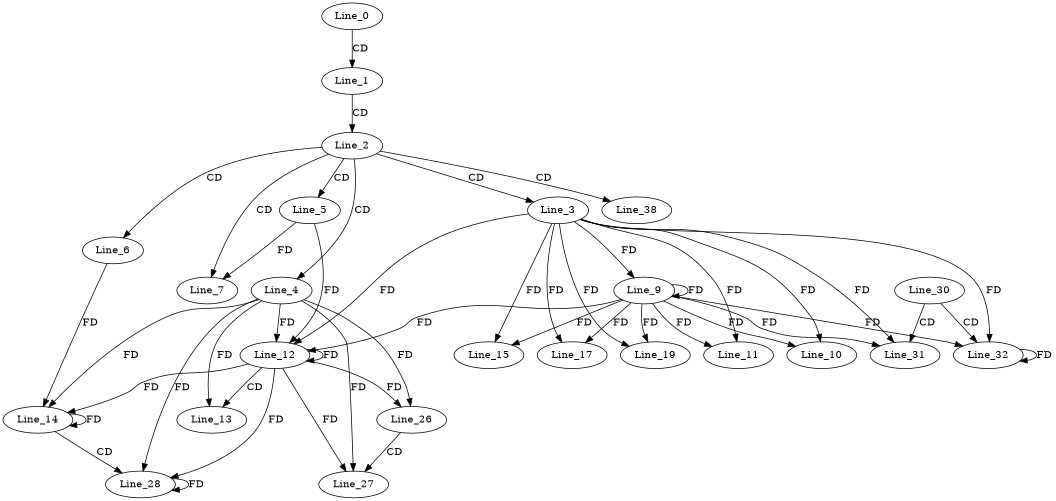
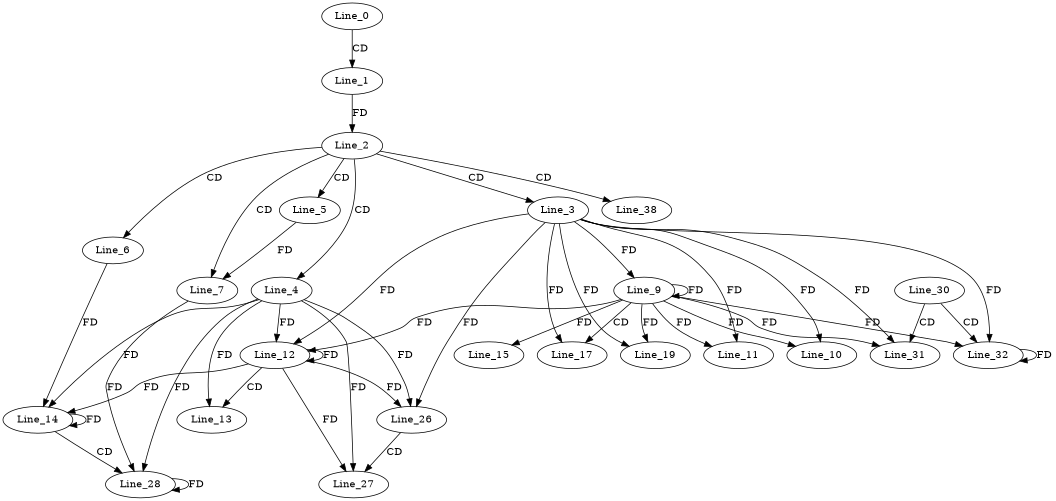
(360, 113) -> (360, 113)
(525, 279) -> (475, 300)
(323, 284) -> none
(621, 323) -> (621, 323)
(247, 440) -> (113, 369)
